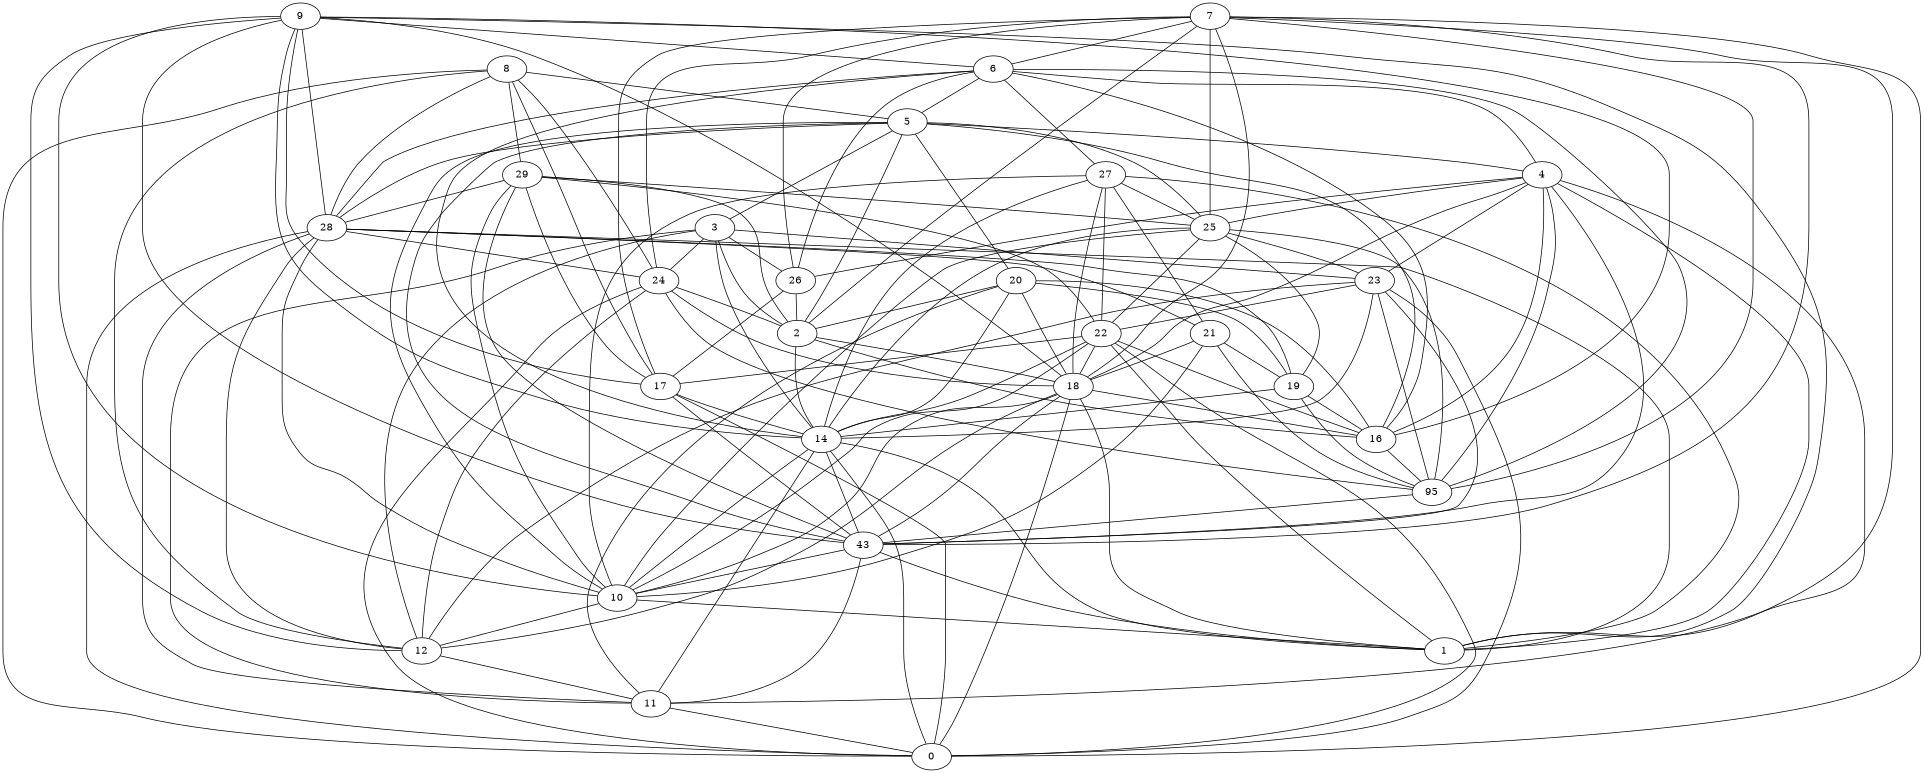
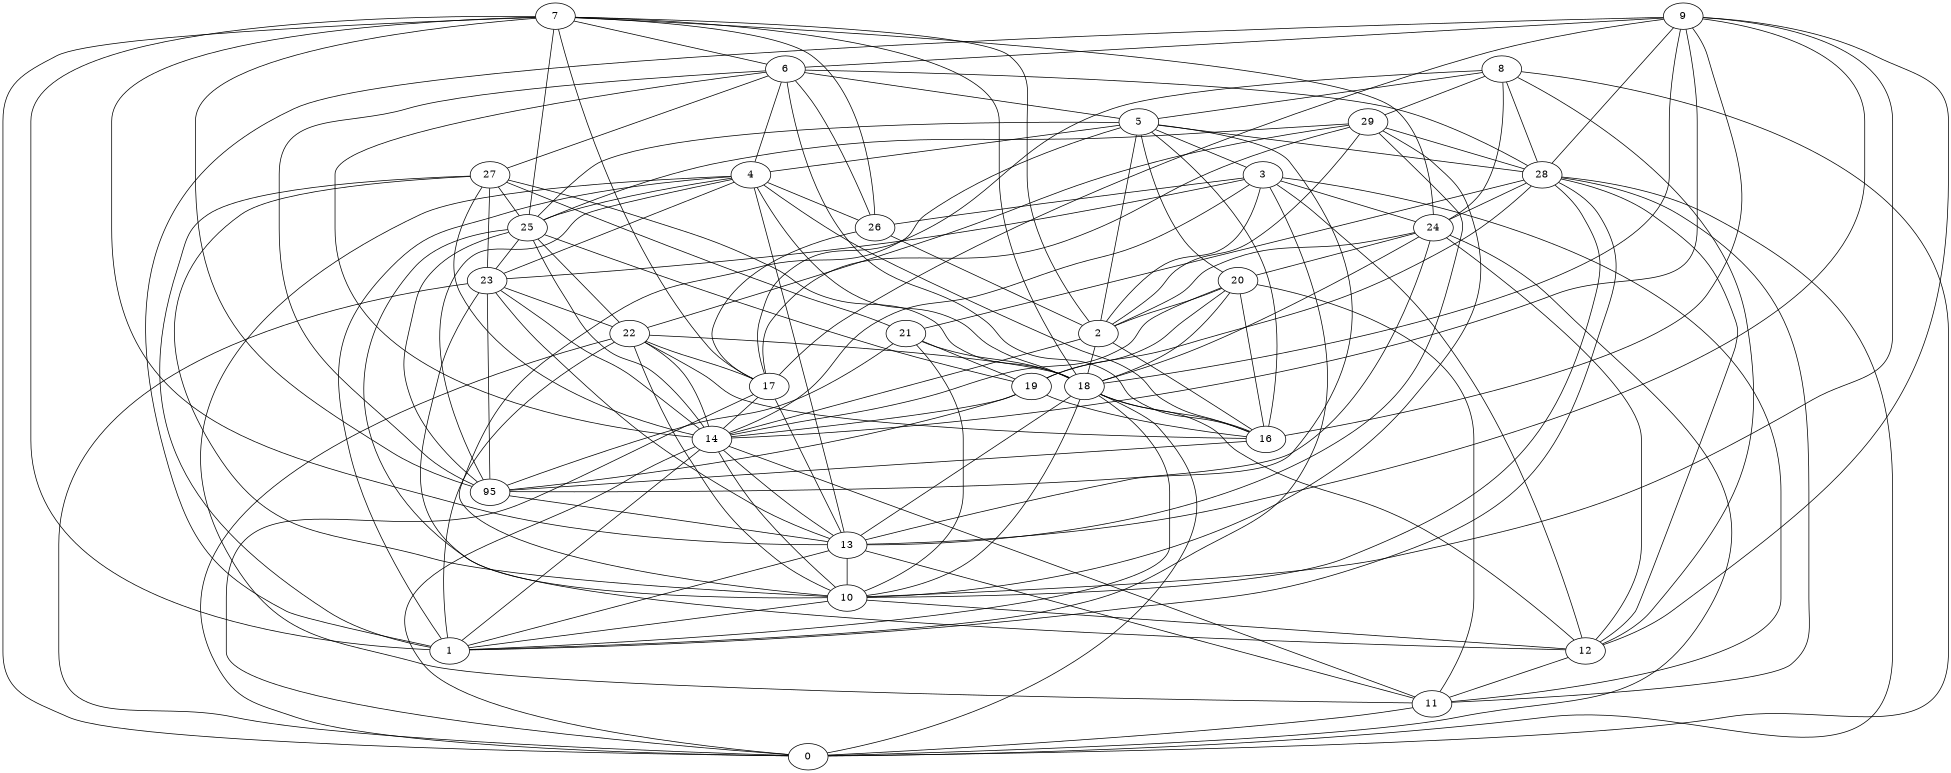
(1104, 251) -> (489, 228)
none -> (1336, 254)
(863, 545) -> (847, 545)
none -> (1084, 602)
